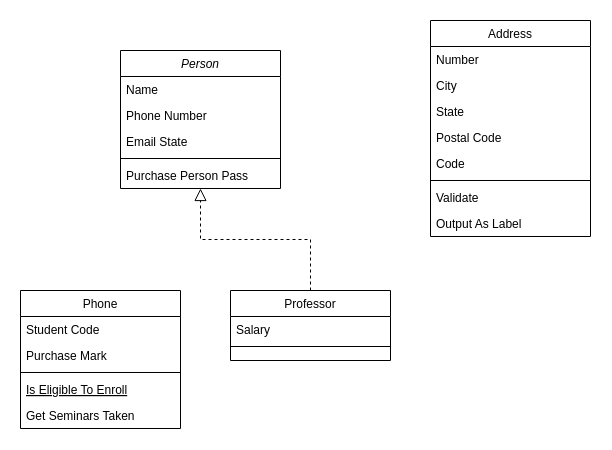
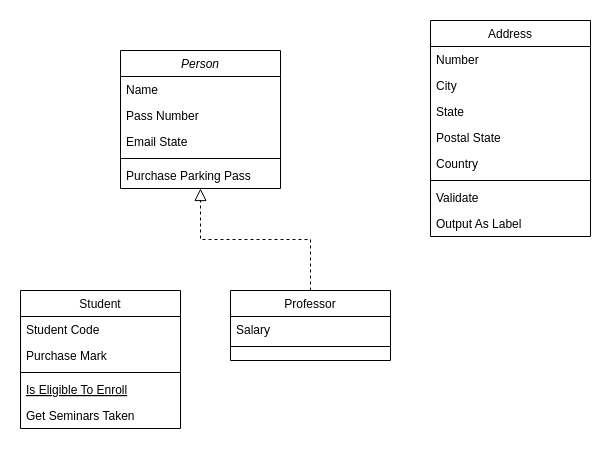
(165, 116) -> (161, 116)
(470, 138) -> (473, 138)
(449, 164) -> (460, 164)
(190, 176) -> (192, 176)
(100, 304) -> (100, 304)
